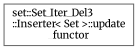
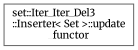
(69, 25) -> (69, 25)
